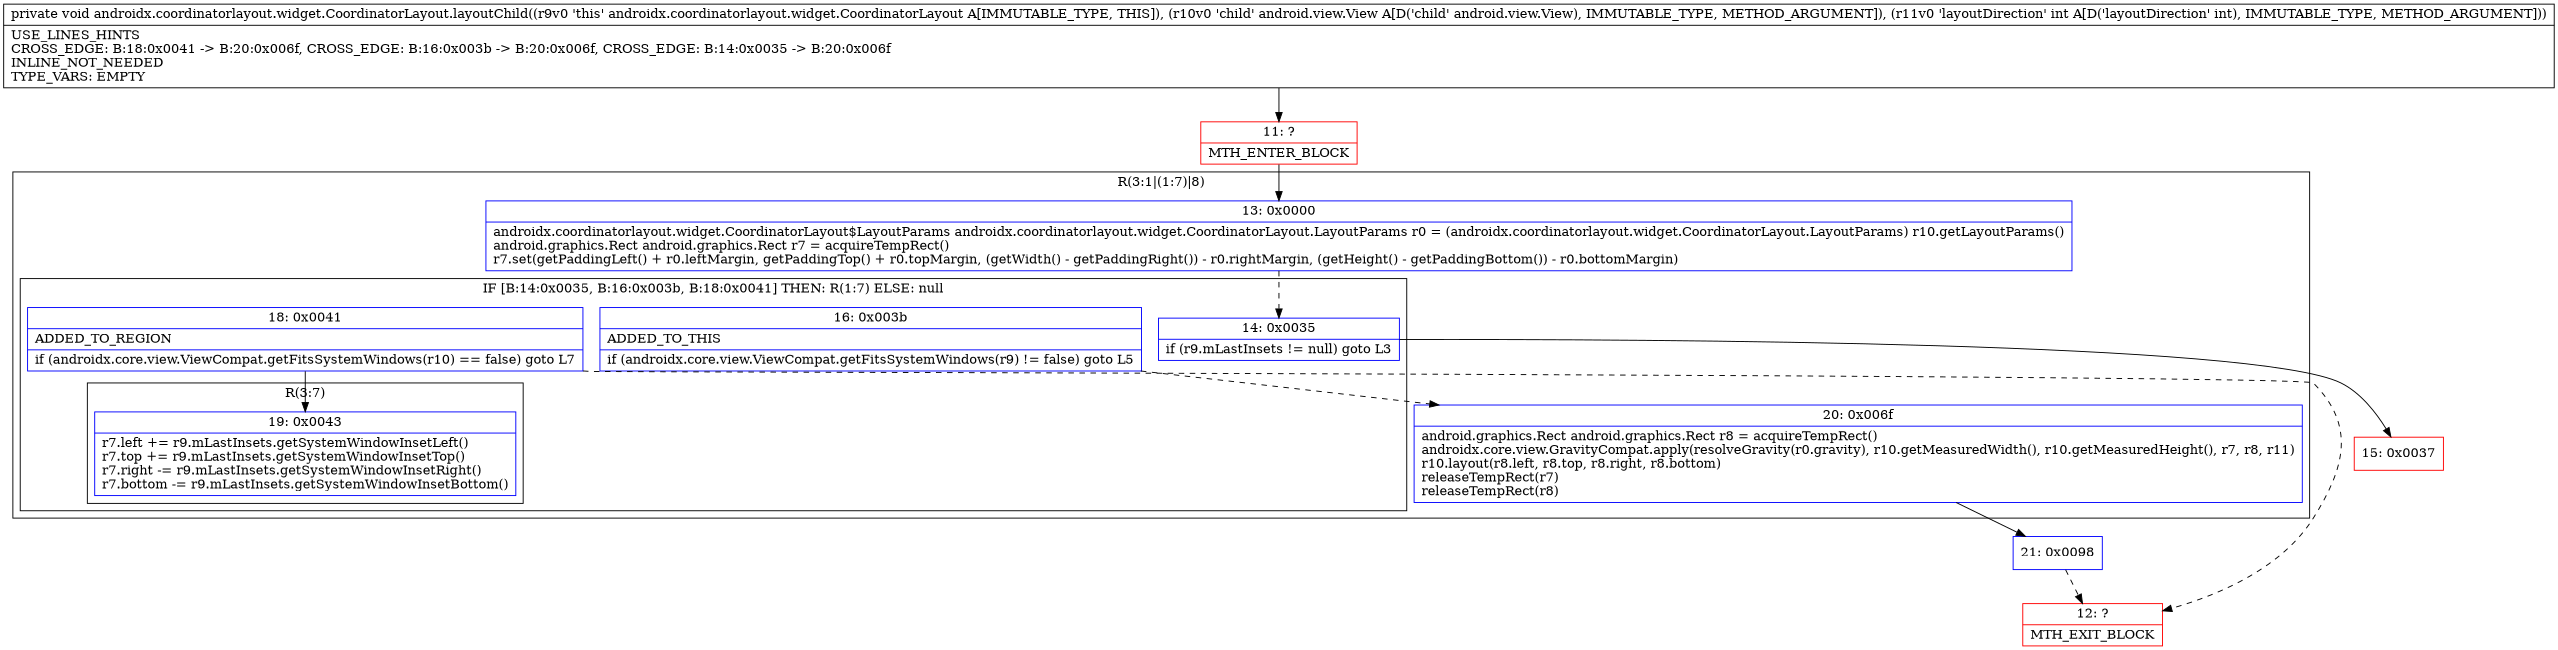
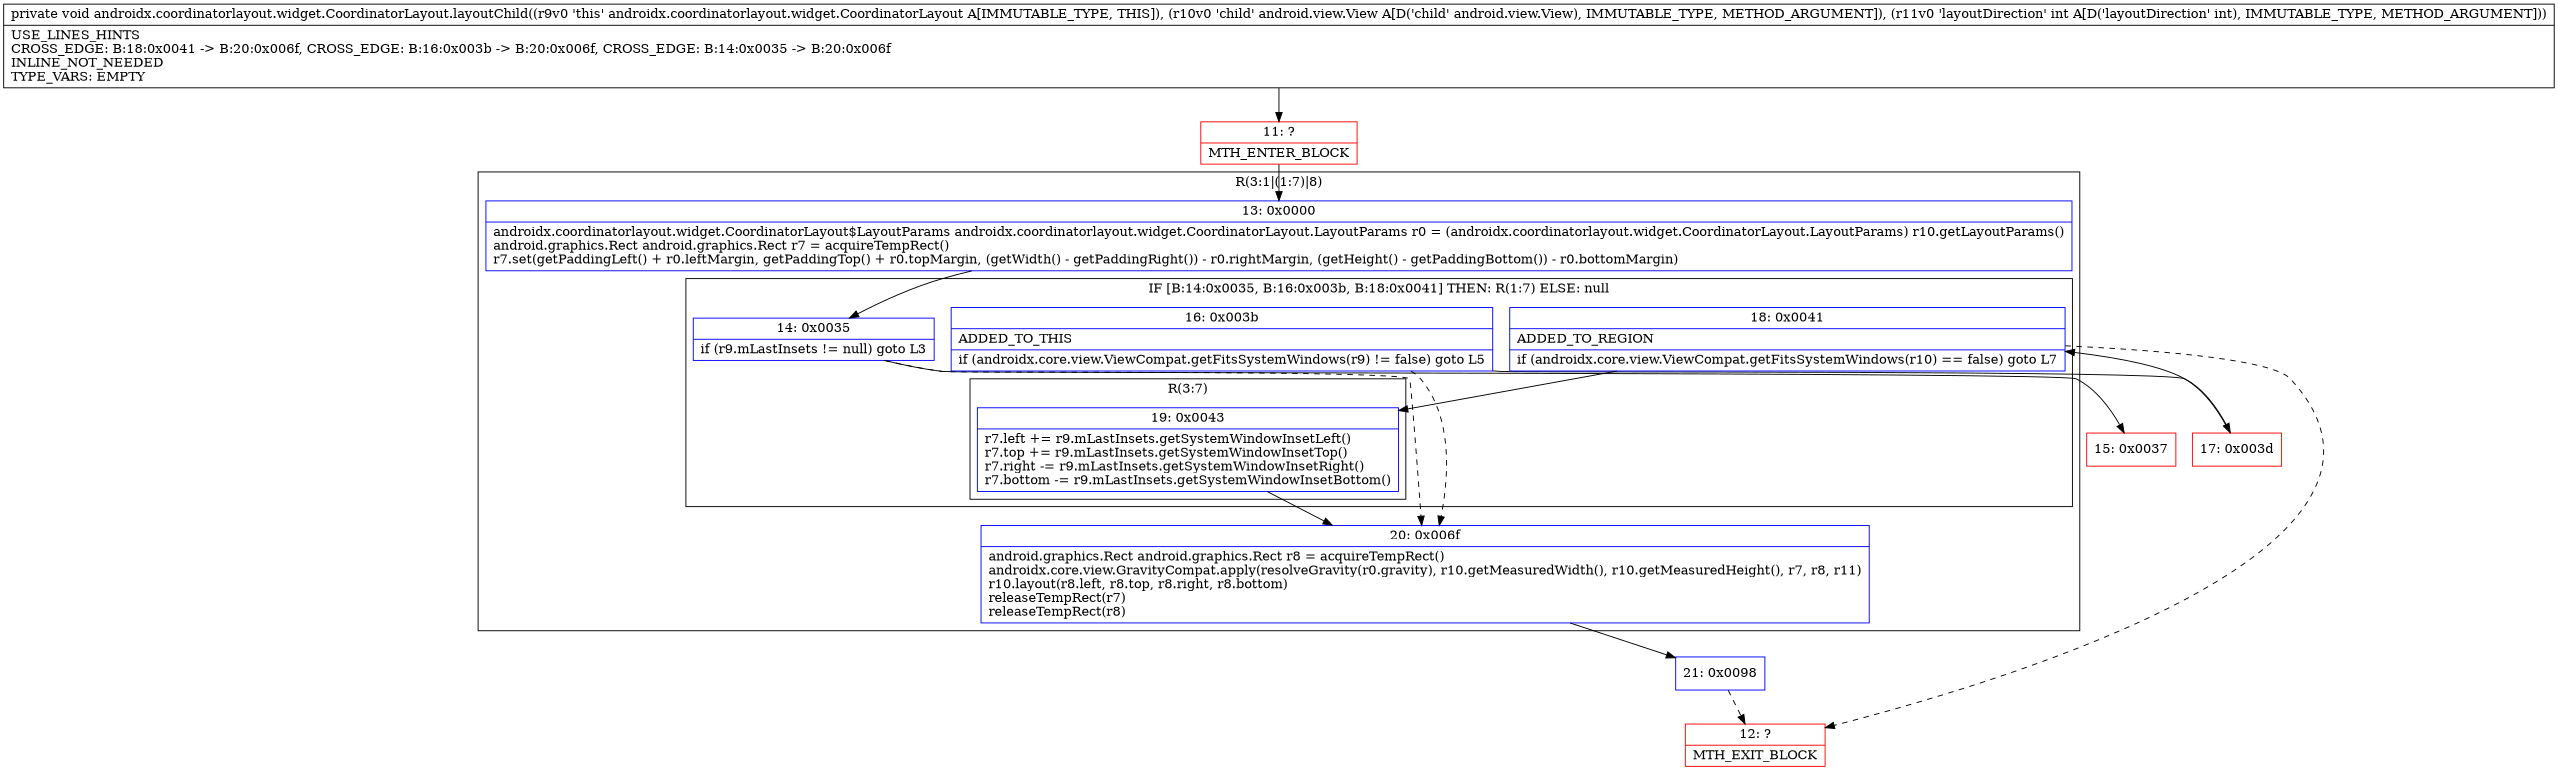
(1279, 290) -> (913, 289)
none -> (1216, 373)
none -> (2237, 450)
none -> (1307, 512)
